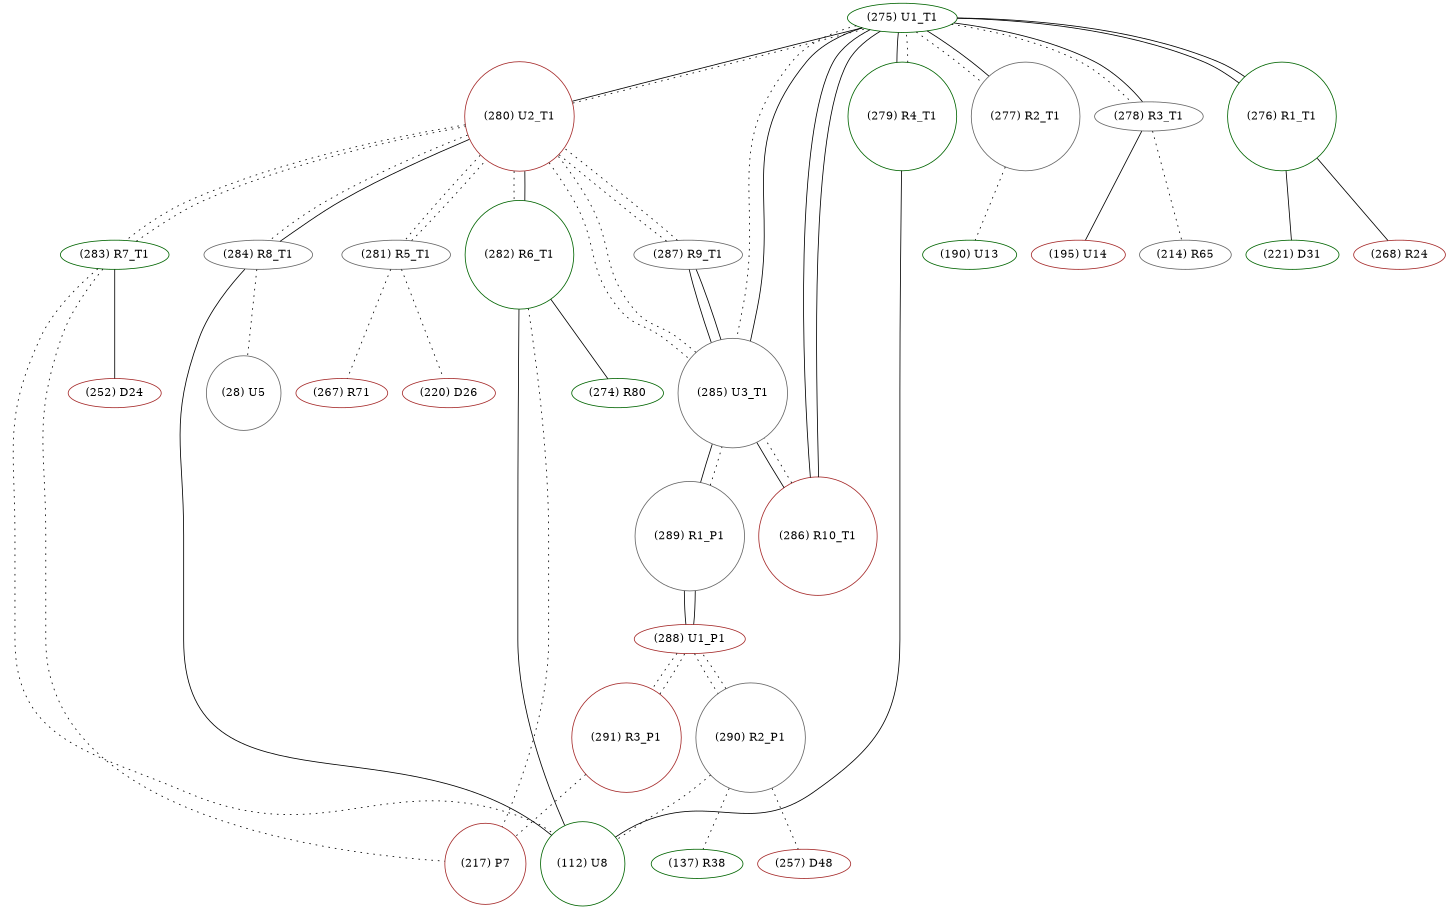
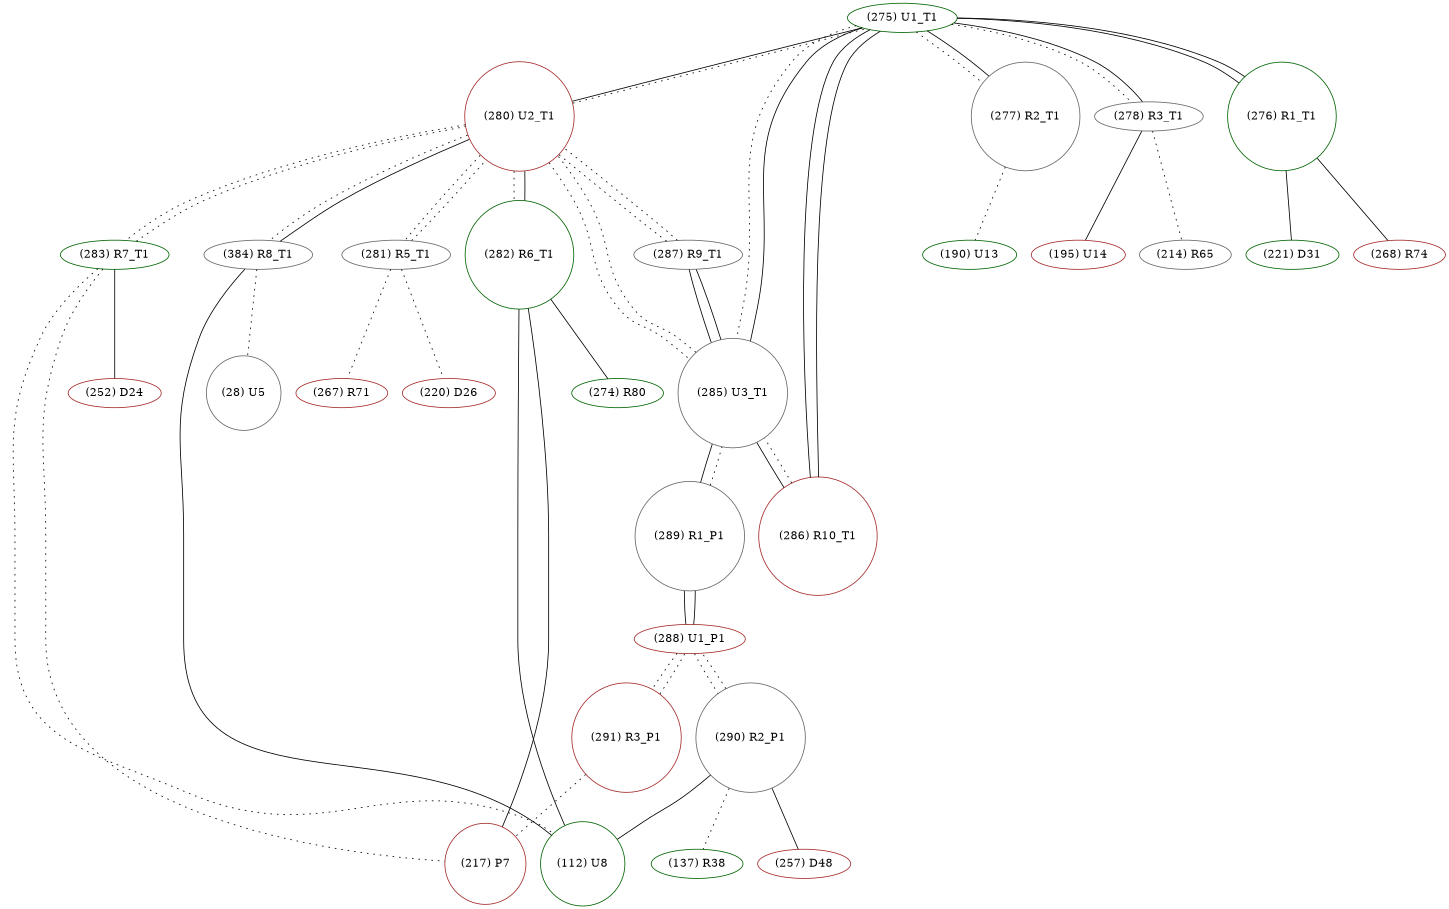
(902, 116) -> none
(258, 255) -> (258, 255)
(1400, 255) -> (1400, 255)
(549, 571) -> (549, 571)
(665, 808) -> (665, 808)
(785, 819) -> (785, 819)
